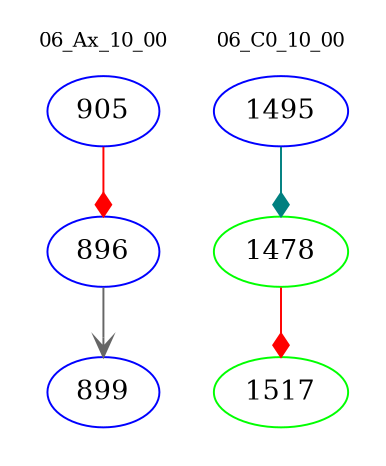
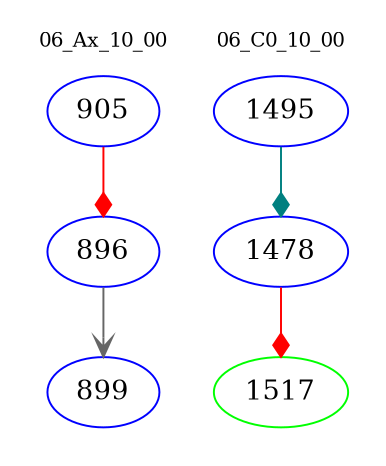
(281, 252) -> (281, 252)
